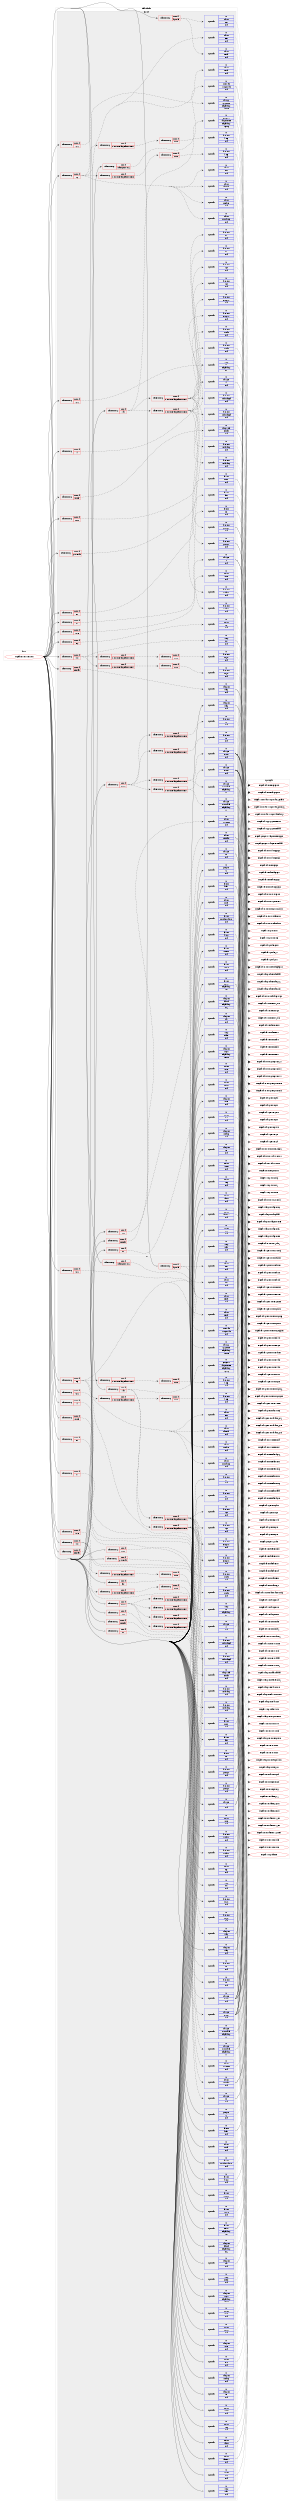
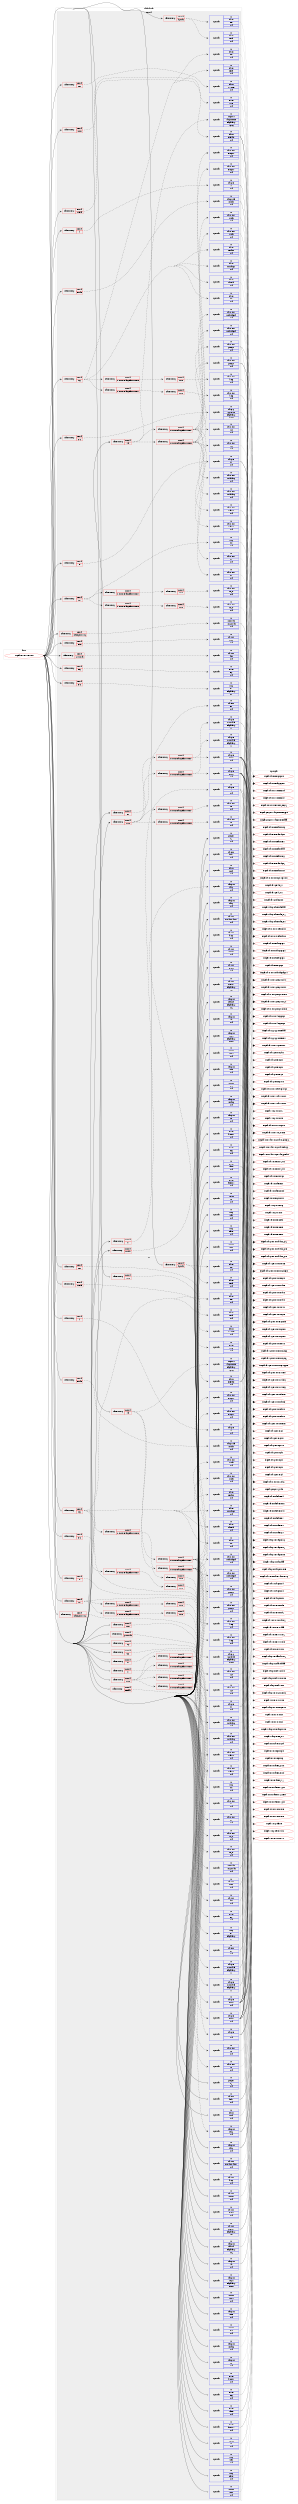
(269, 1164) -> (274, 1097)
(269, 1178) -> none
(269, 1411) -> (274, 1380)
